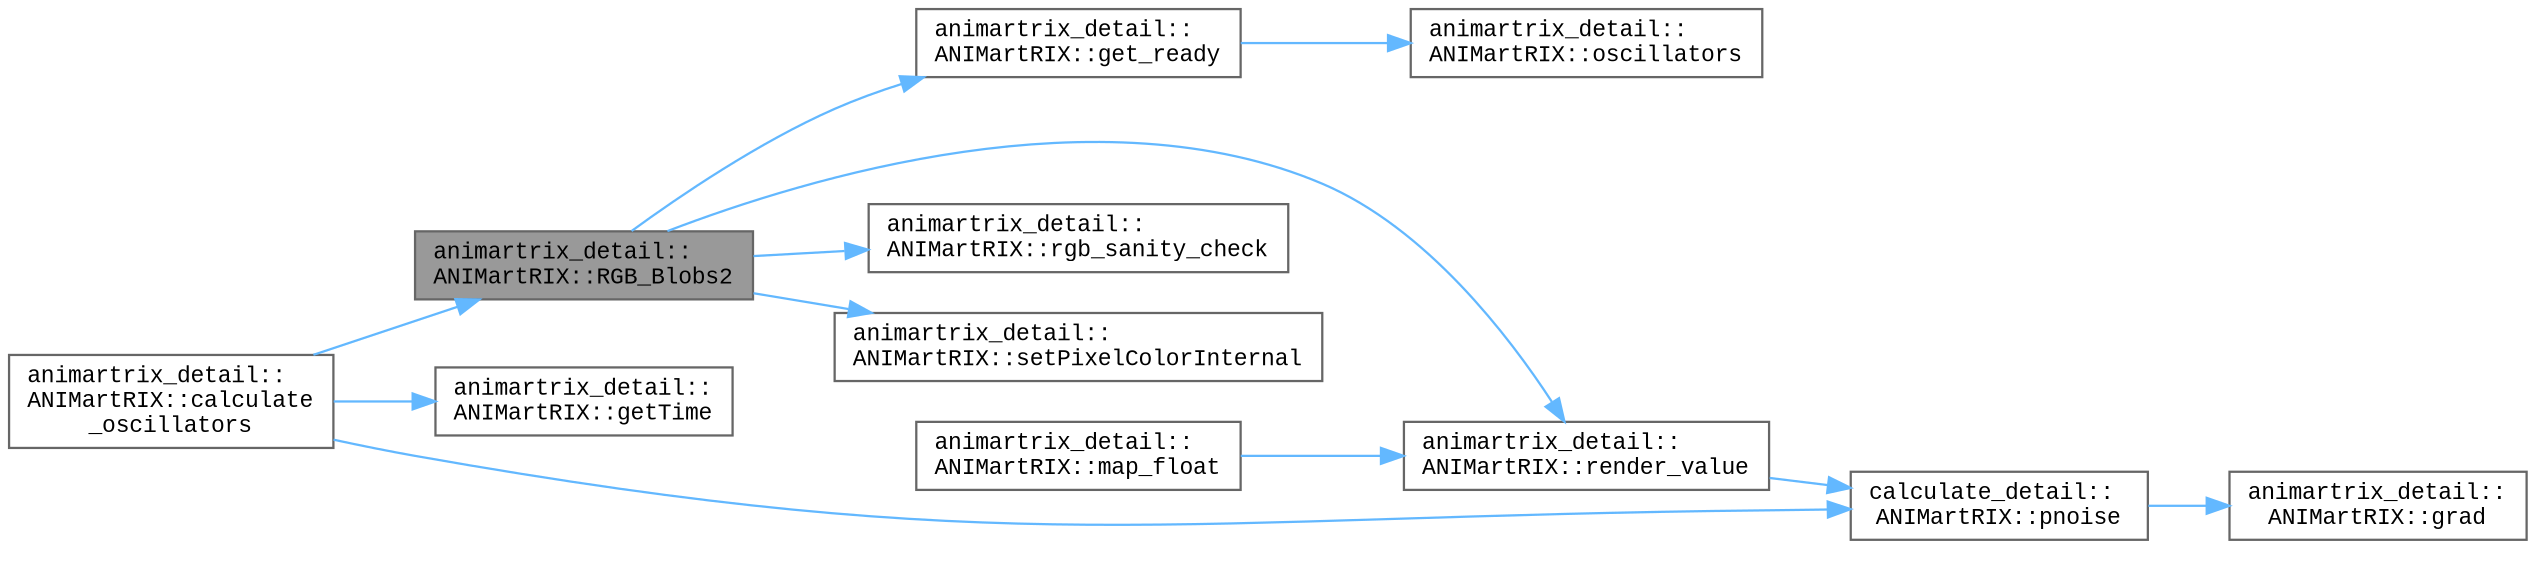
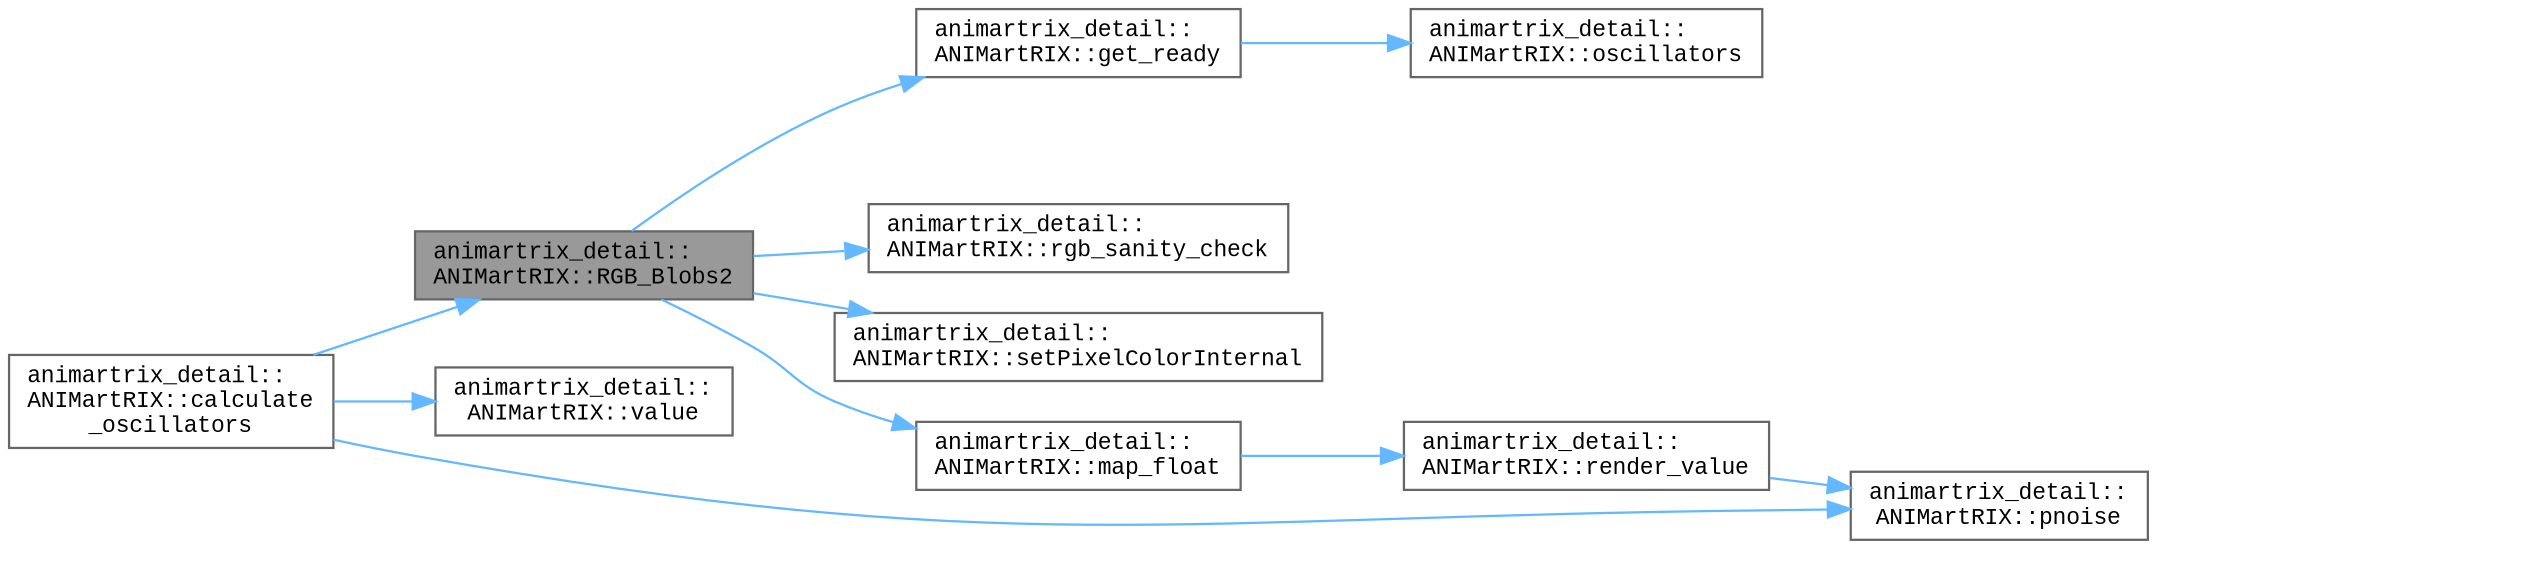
(1152, 145) -> (777, 363)
(584, 401) -> (584, 401)
(1999, 506) -> (1999, 506)
(2378, 506) -> none
